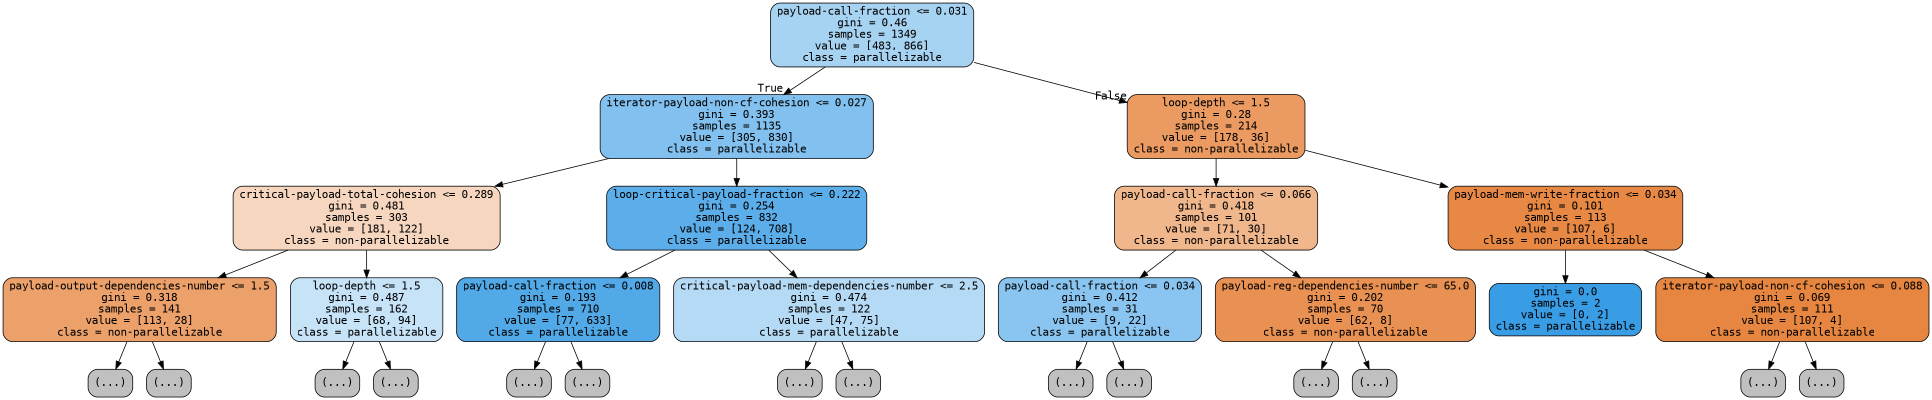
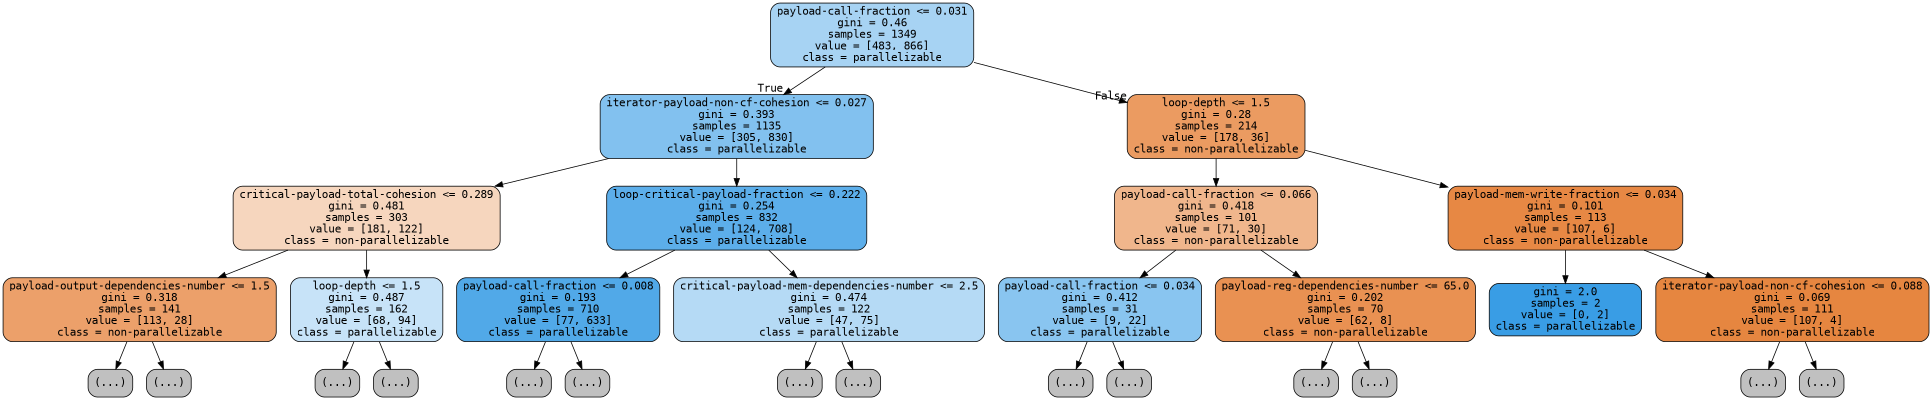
(1565, 310) -> (1565, 310)
